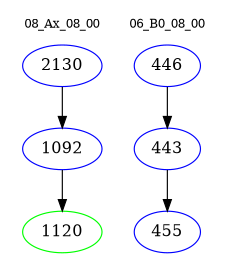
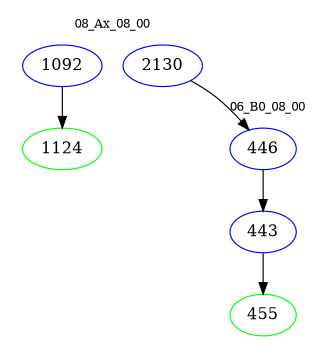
(62, 102) -> (228, 107)
(62, 232) -> (62, 149)
(167, 232) -> (263, 315)
